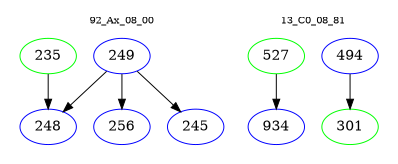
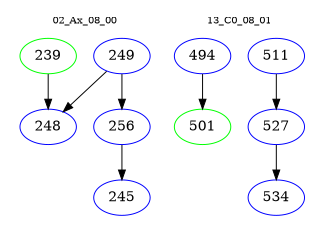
(122, 21) -> (85, 21)
(313, 21) -> (239, 21)
(48, 56) -> (48, 56)
none -> (276, 56)
(276, 56) -> (276, 127)
(155, 88) -> (122, 157)
(276, 127) -> (276, 198)
(350, 127) -> (203, 127)
